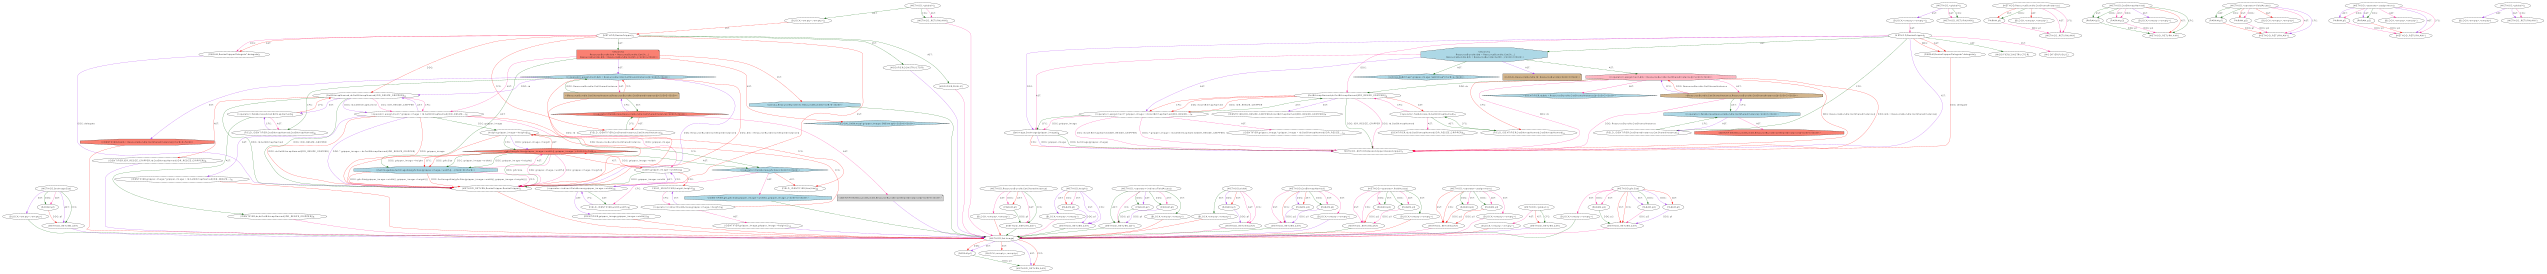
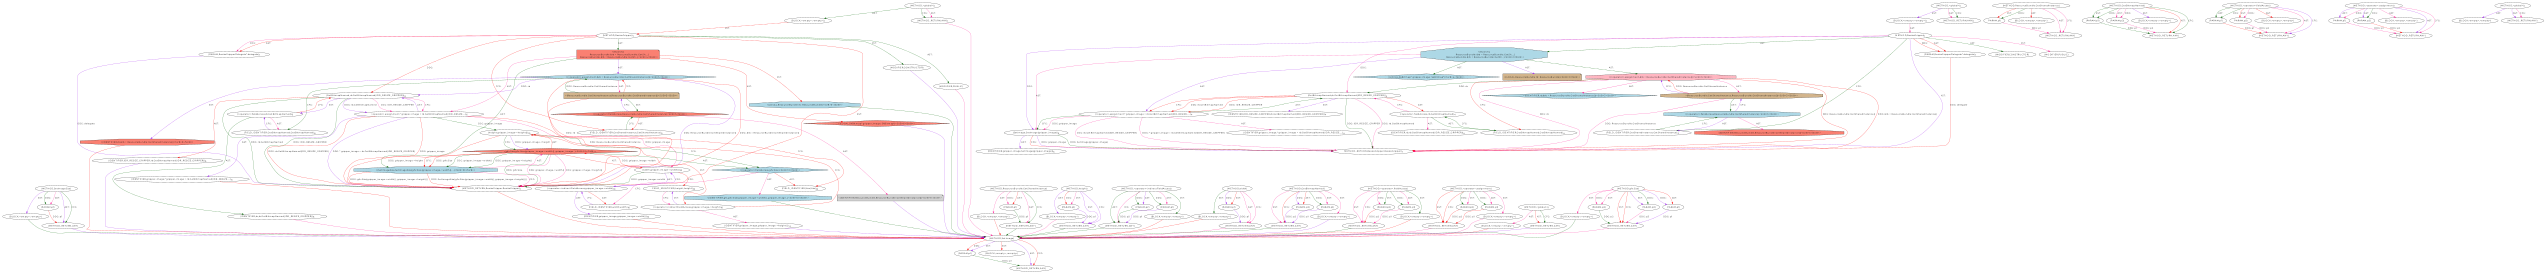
(877, 124) -> (877, 124)
none -> (1021, 151)
none -> (643, 153)
none -> (945, 180)
(597, 197) -> (597, 197)
